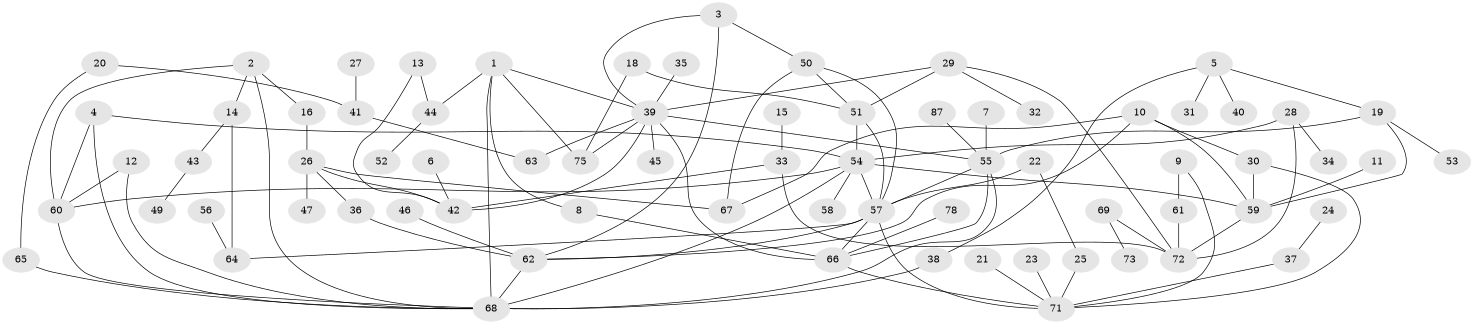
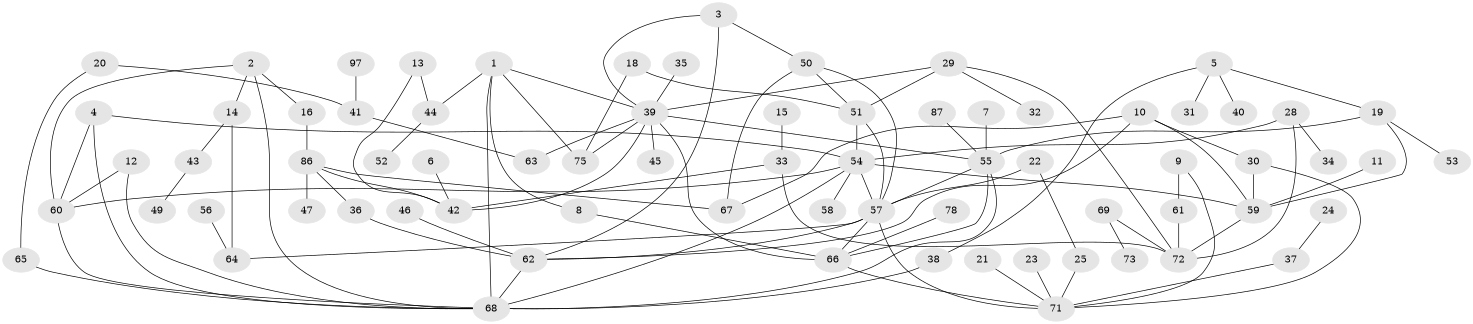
(356, 64) -> (356, 64)
(307, 162) -> (307, 162)
